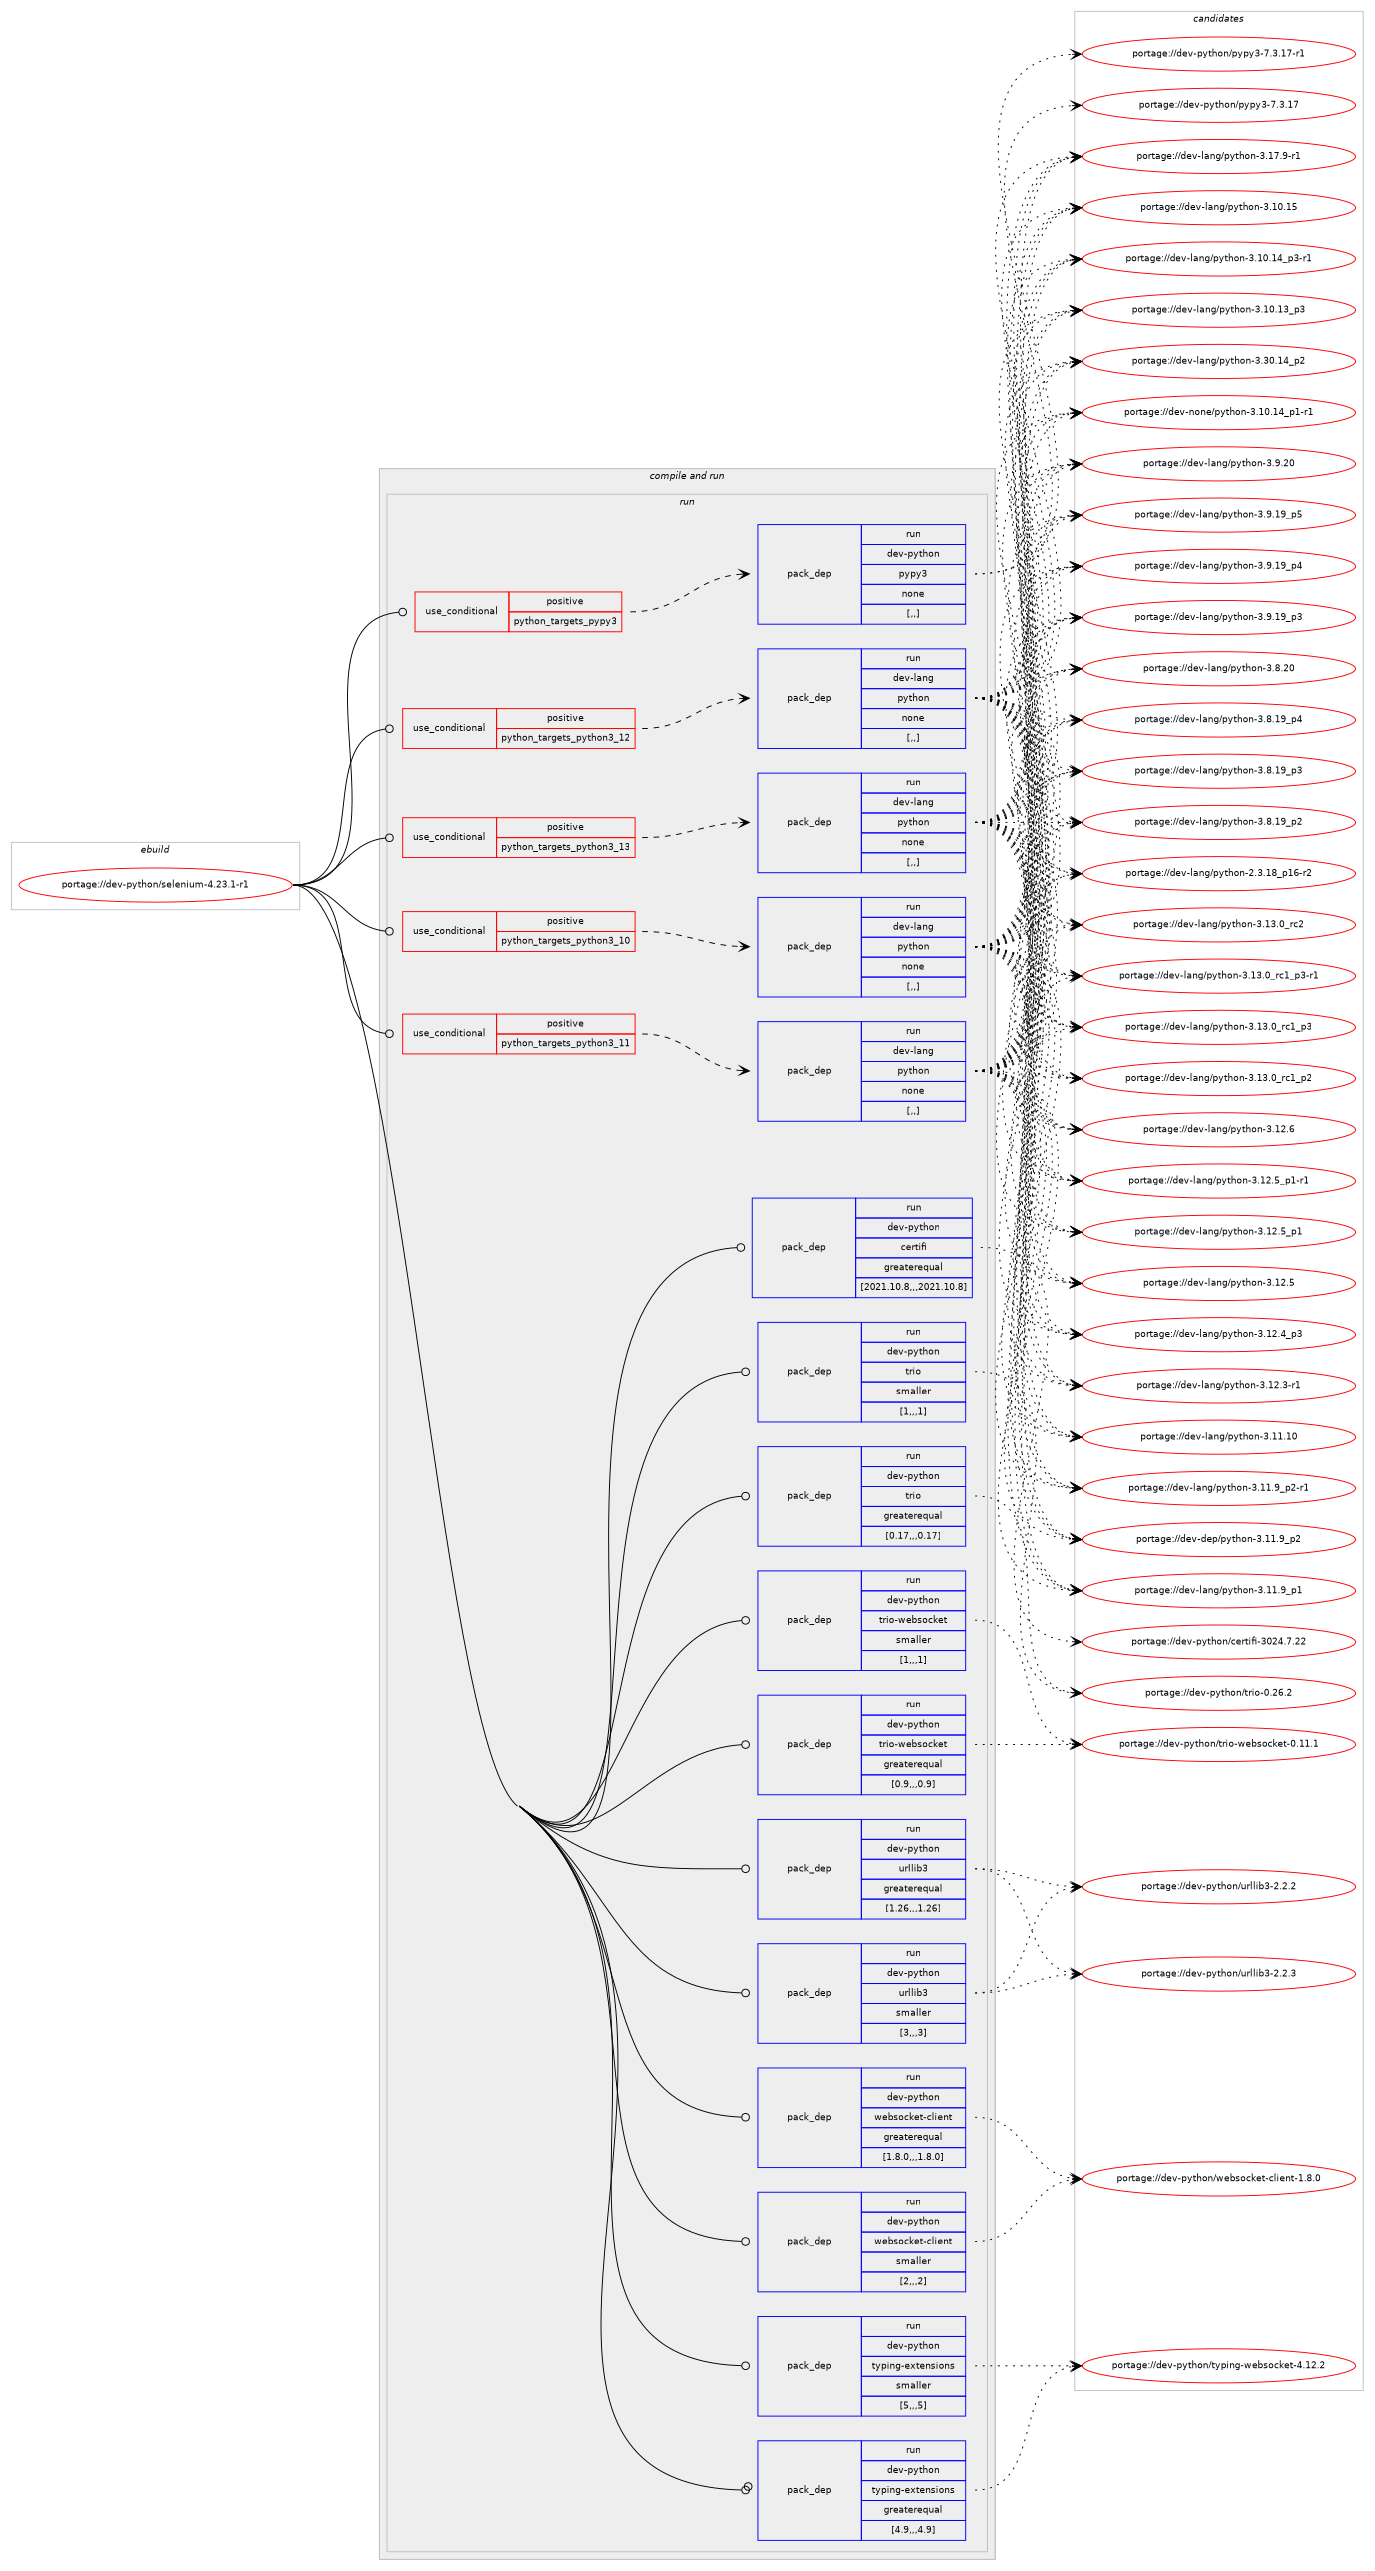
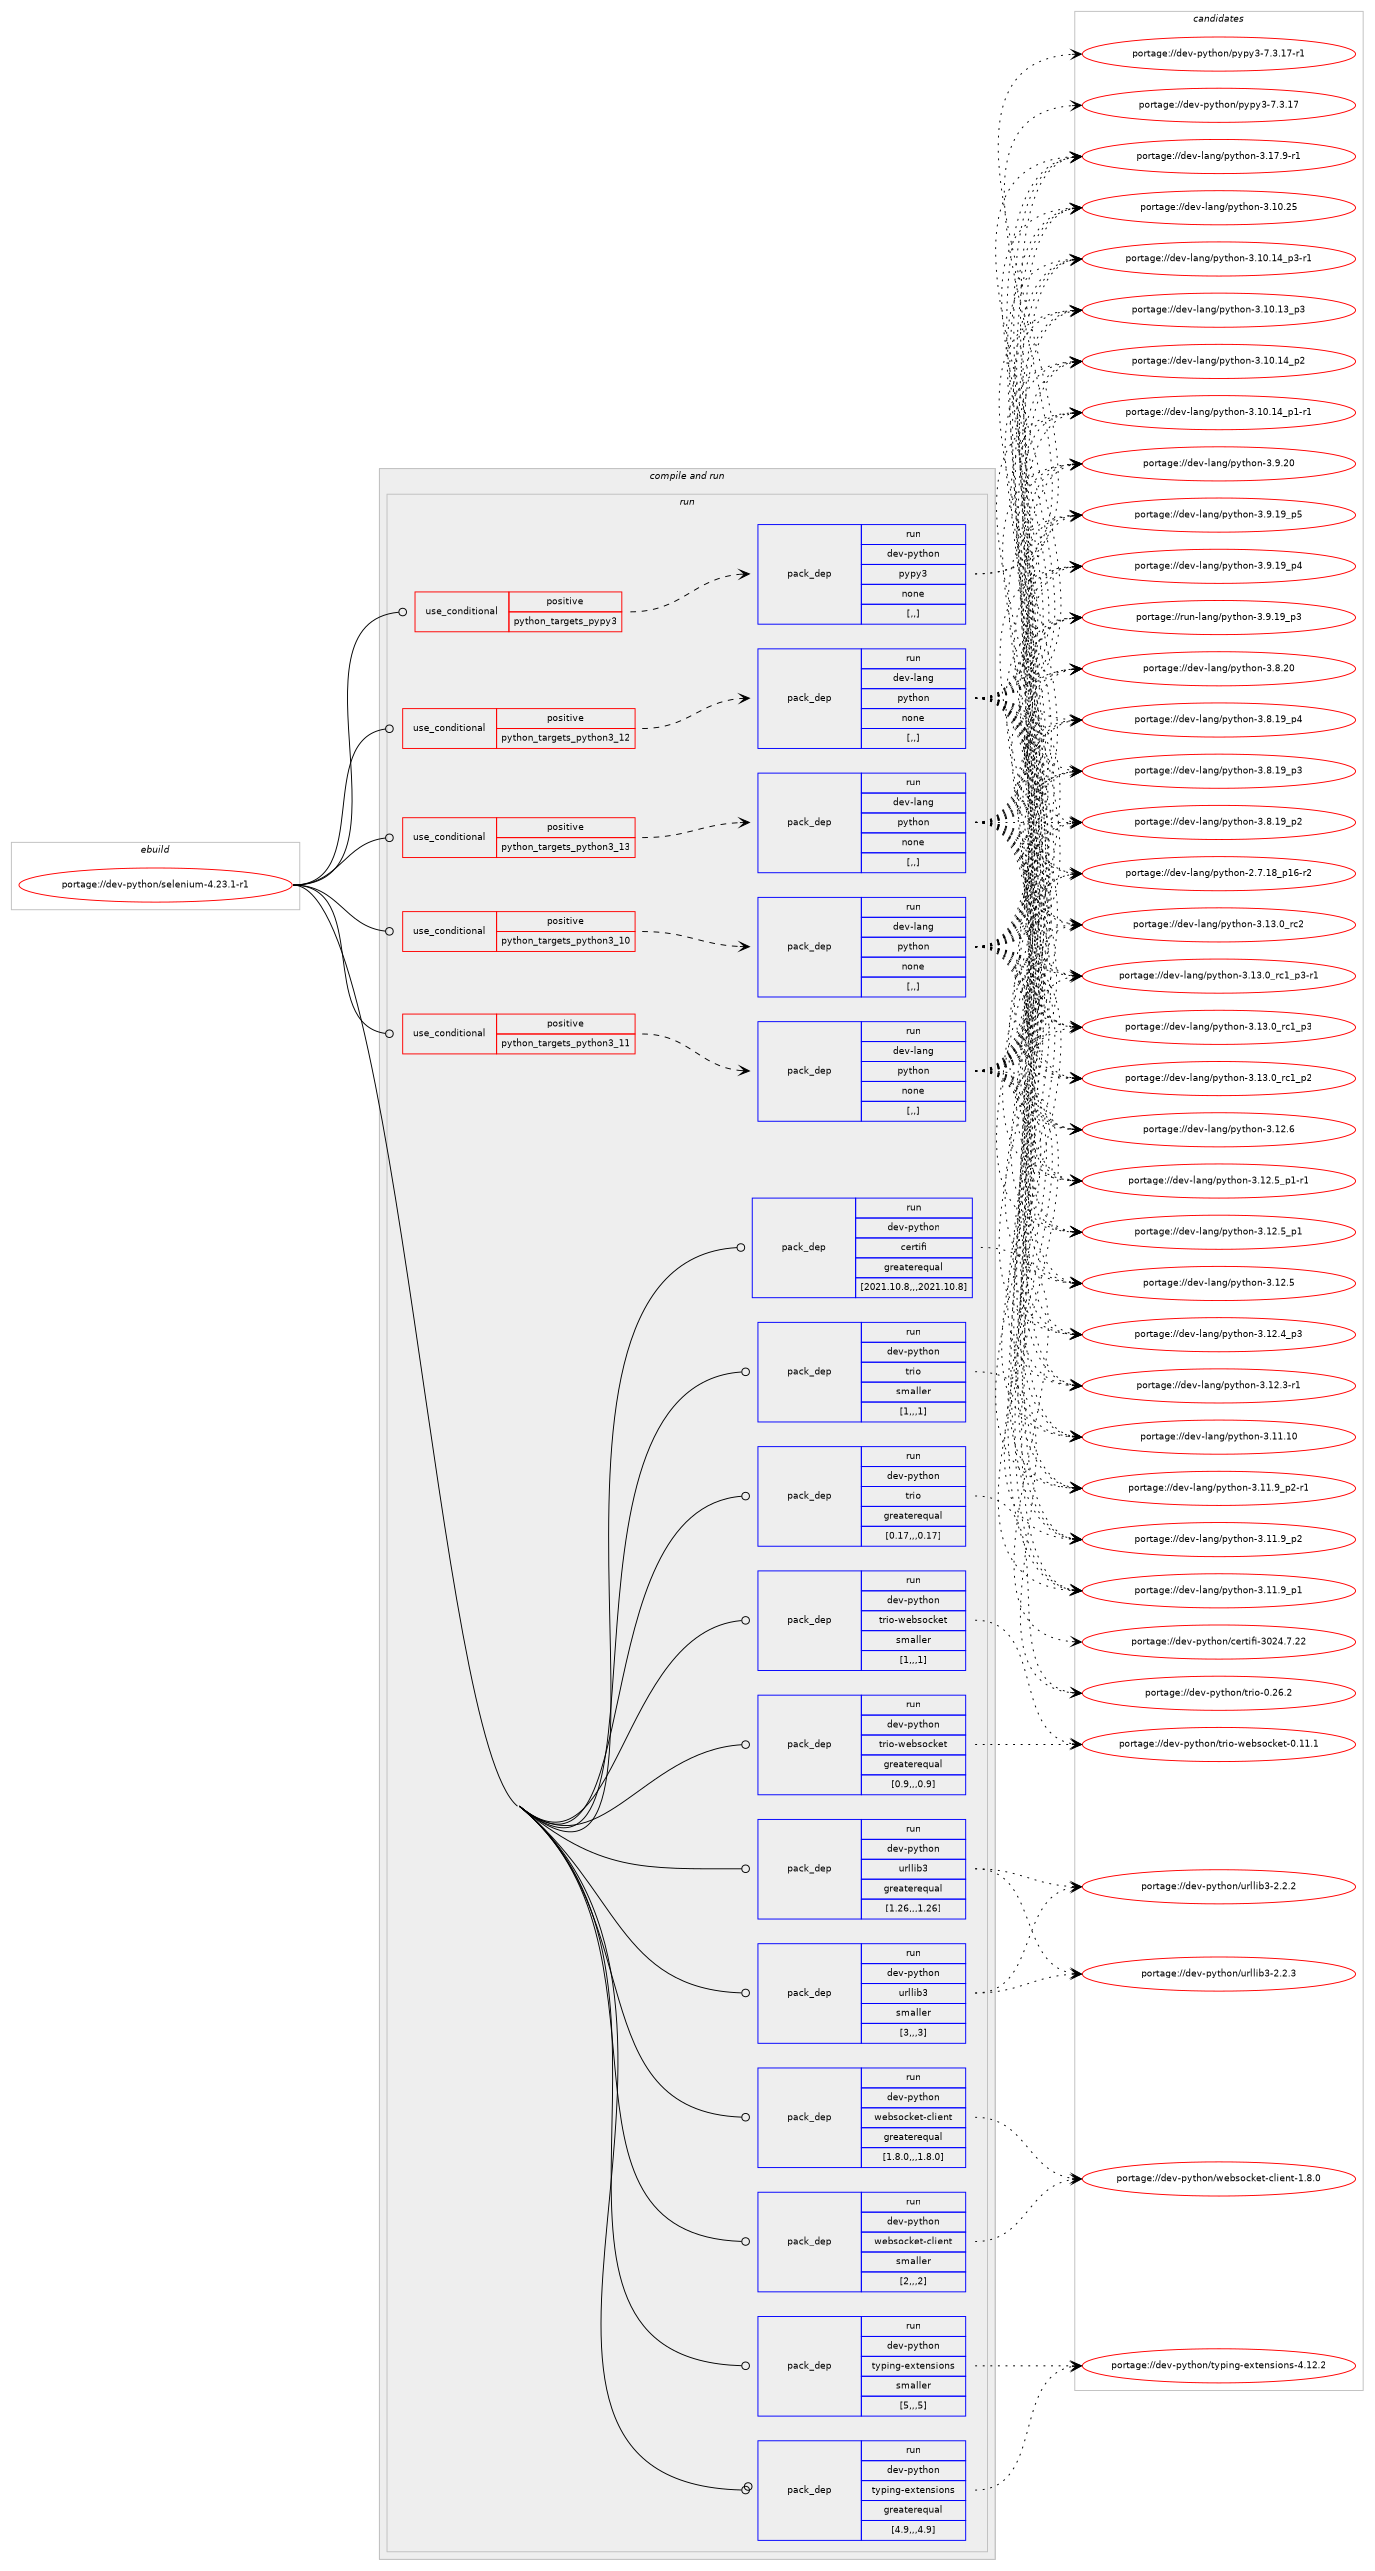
(1219, 208) -> (1219, 208)
(1219, 361) -> (1219, 361)
(1219, 413) -> (1219, 413)
(1219, 618) -> (1219, 618)
(1219, 874) -> (1219, 874)
(1219, 1540) -> (1219, 1540)
(1219, 2366) -> (1219, 2366)
